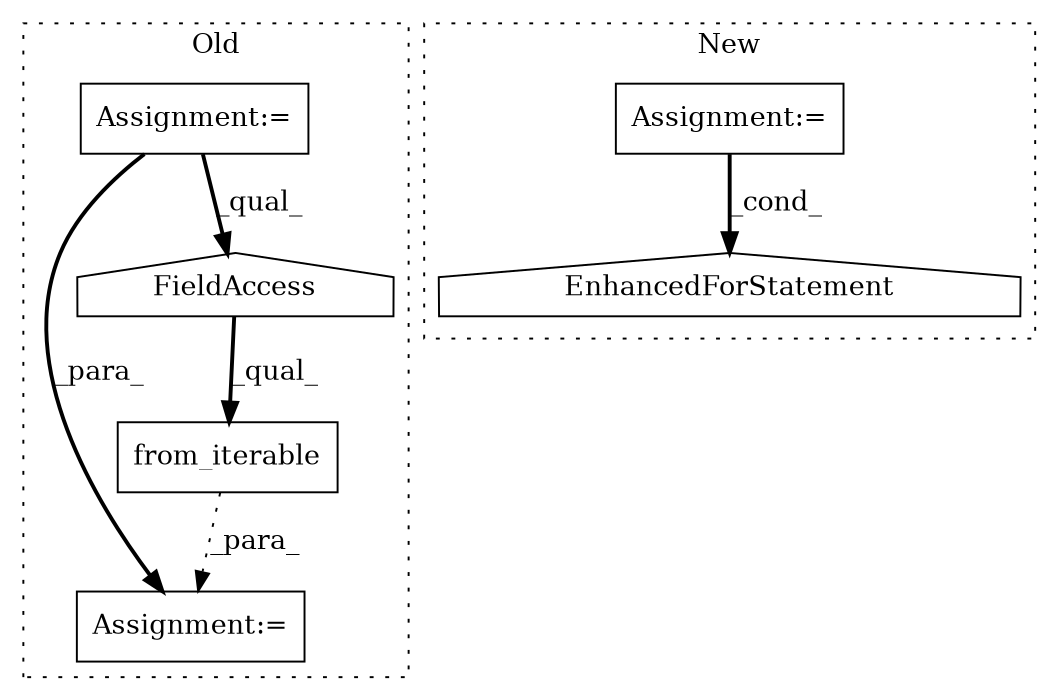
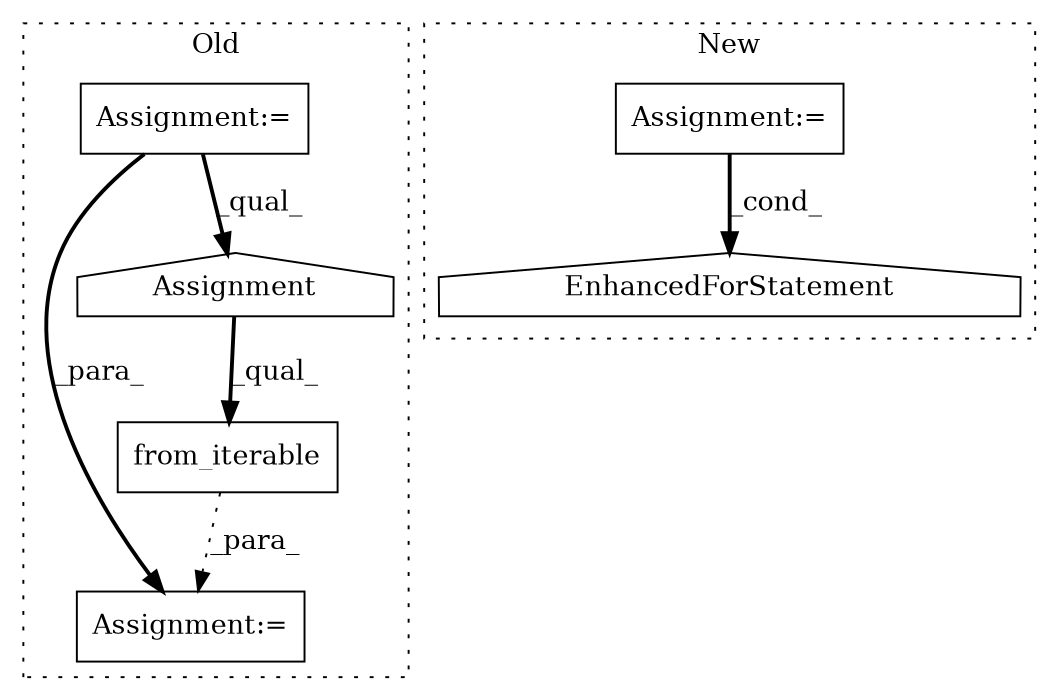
(235, 288) -> (235, 288)
